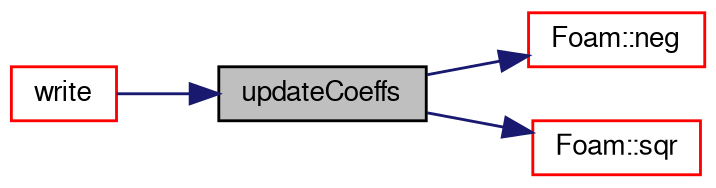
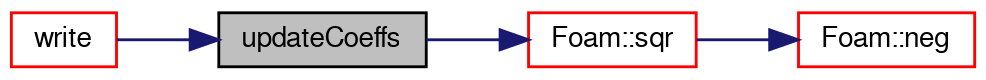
(463, 68) -> (733, 40)
